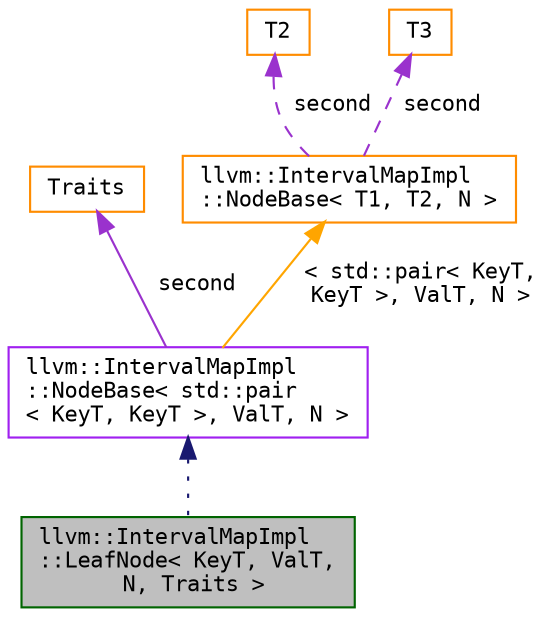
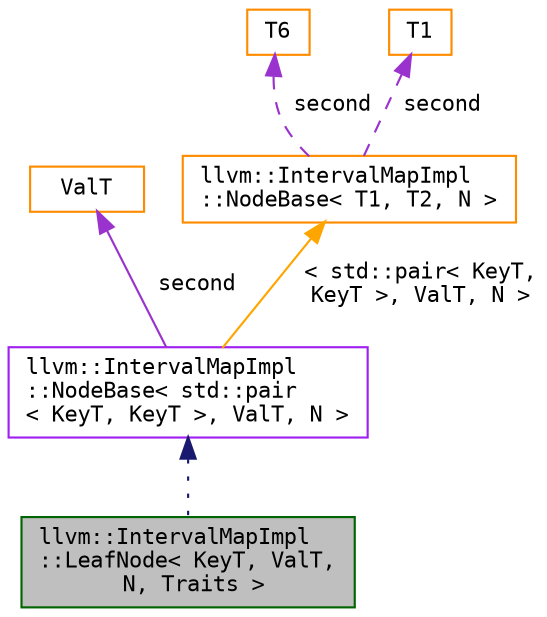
(278, 32) -> (278, 32)
(420, 32) -> (420, 32)
(87, 189) -> (87, 189)
